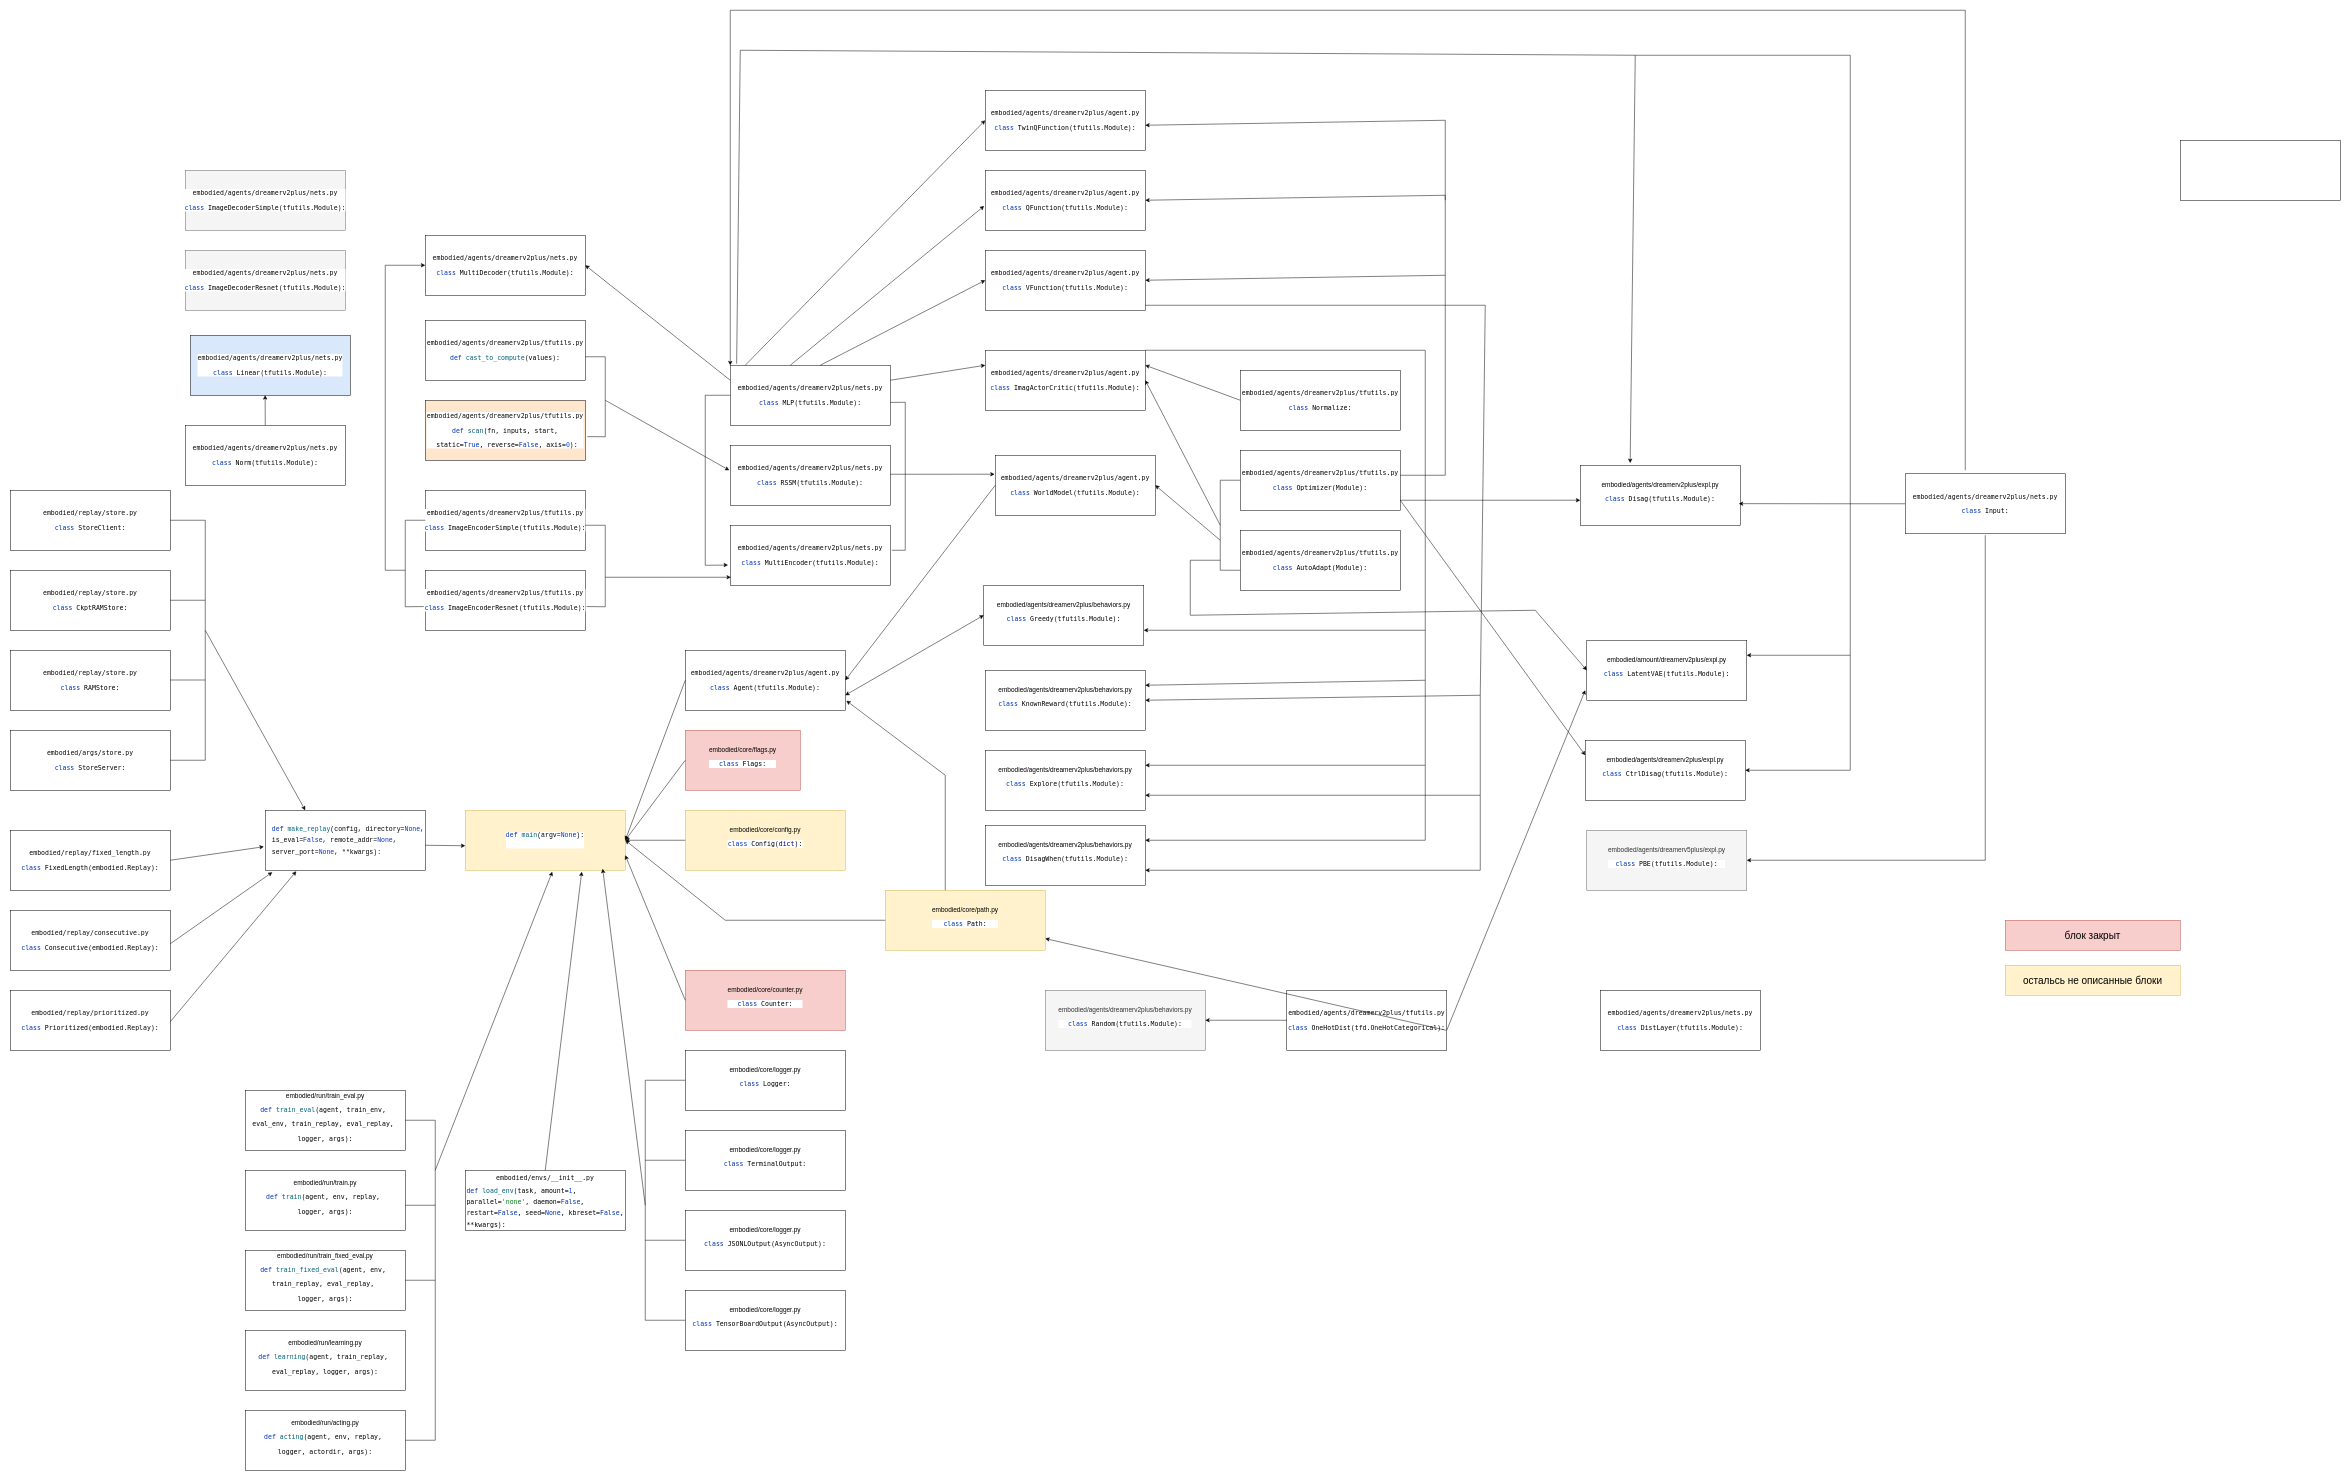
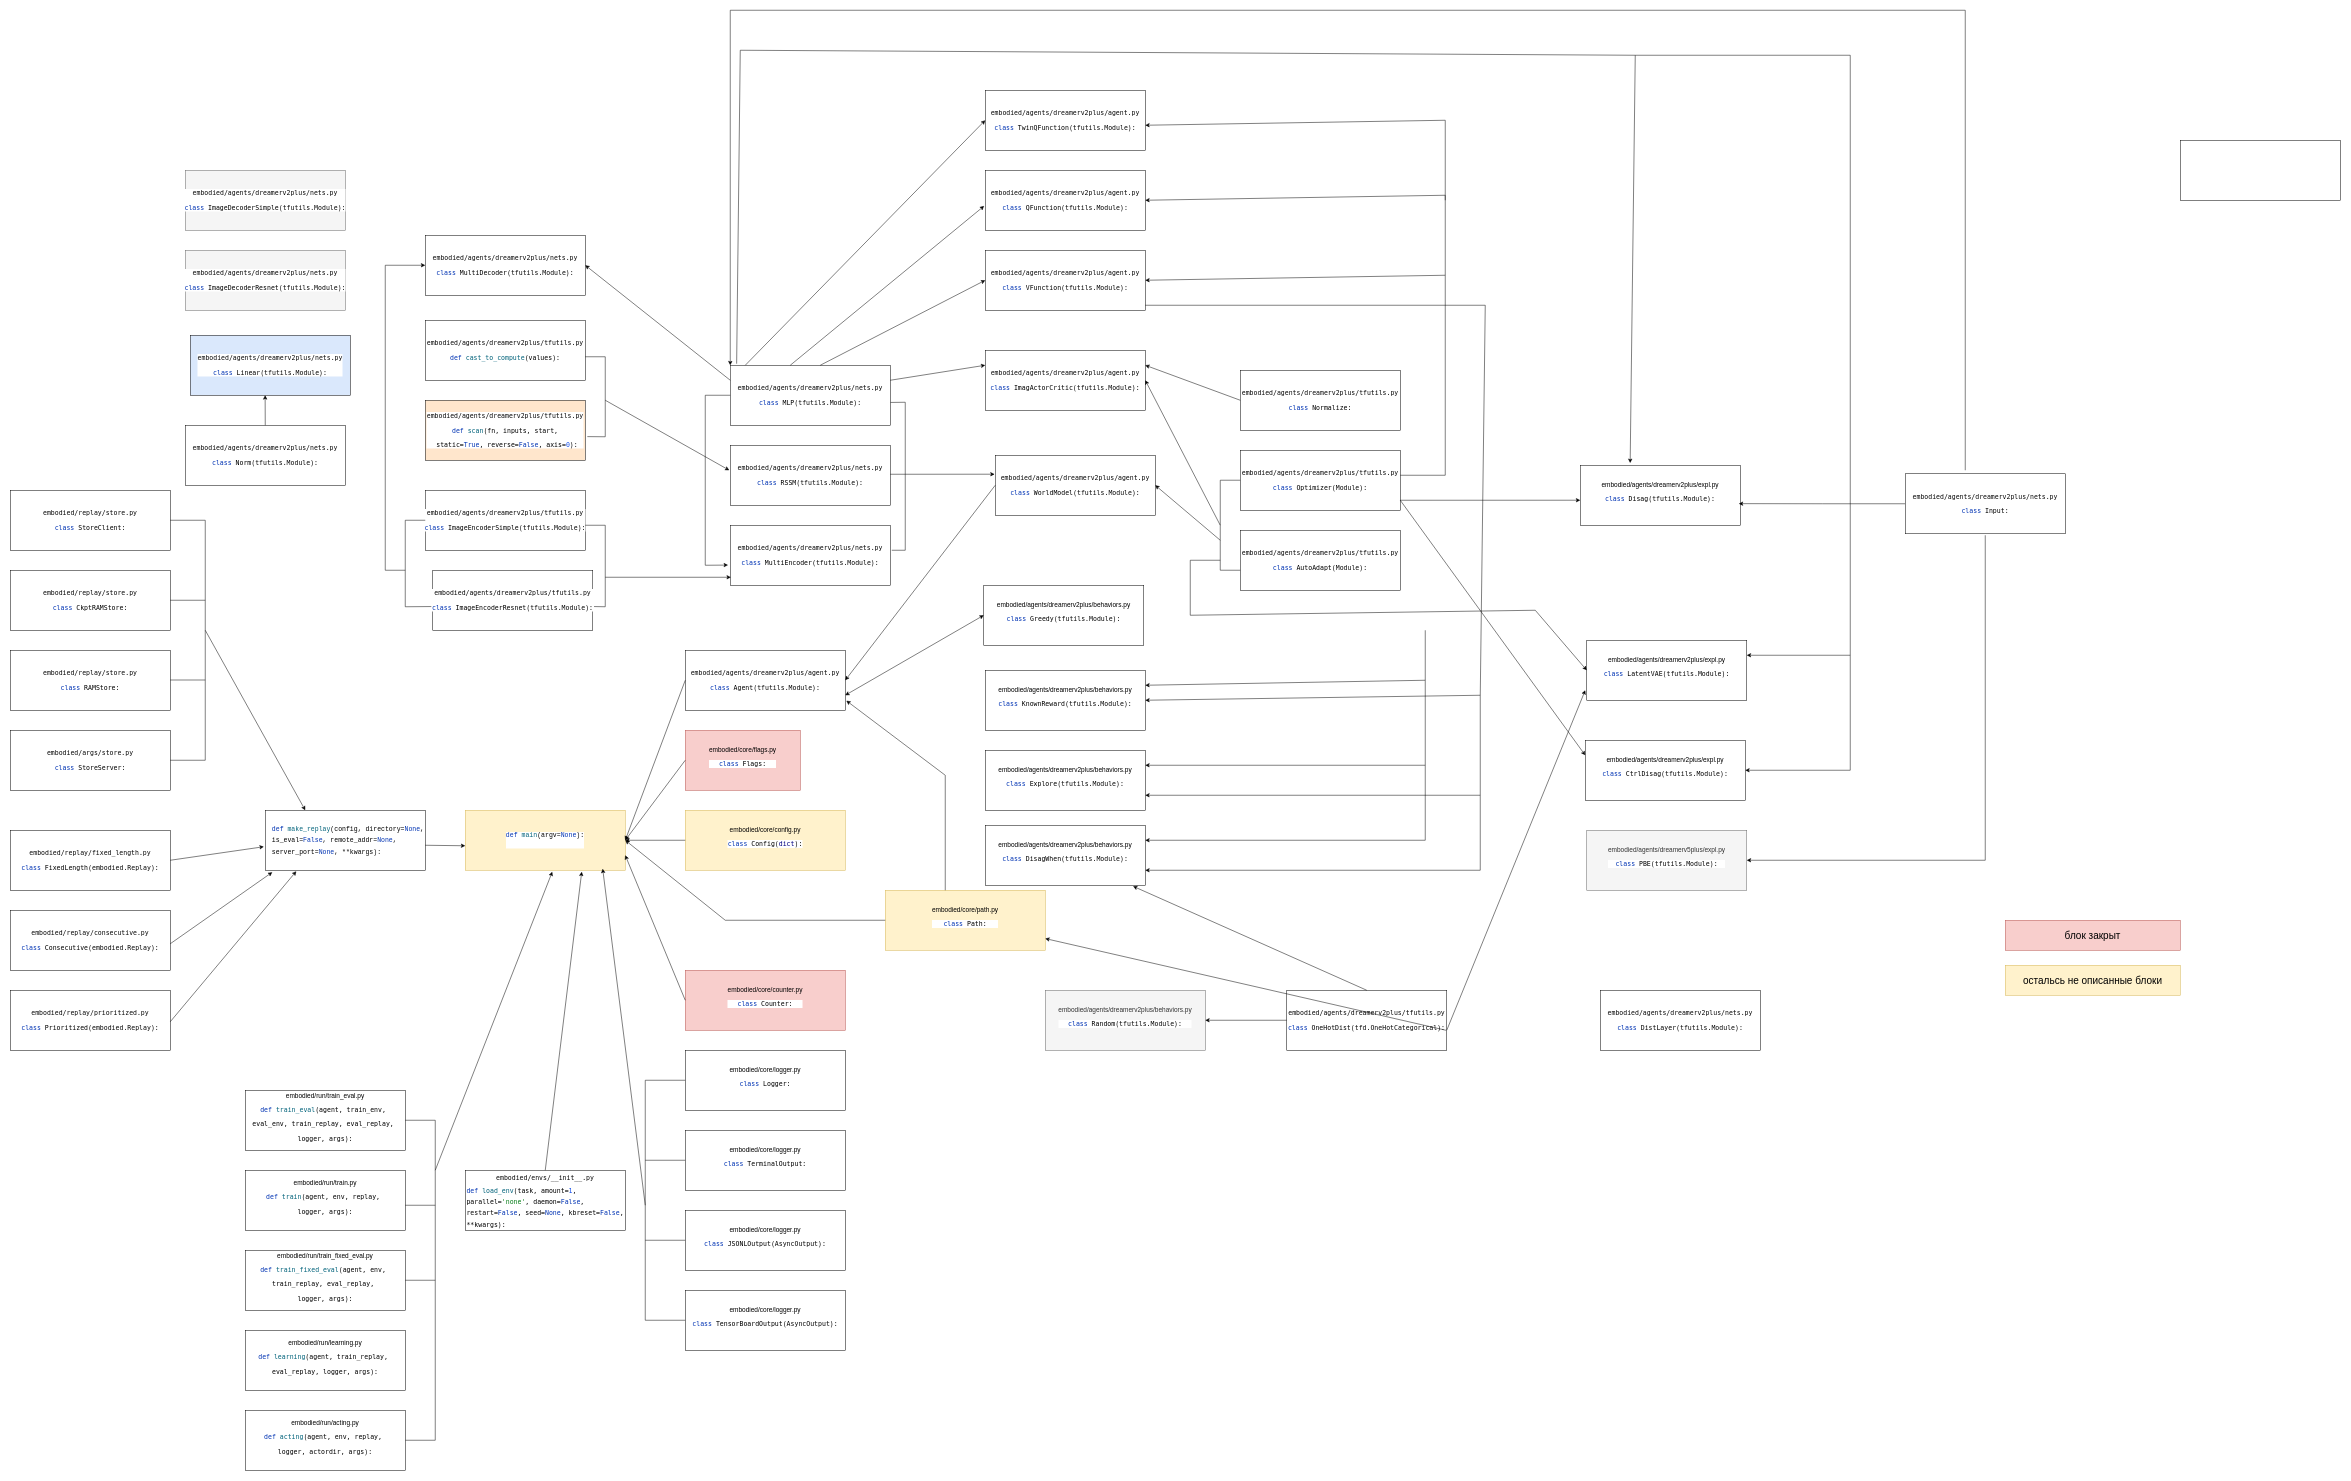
(505, 600) -> (513, 600)
(1148, 630) -> none
(1667, 670) -> (1667, 670)
none -> (1137, 888)
